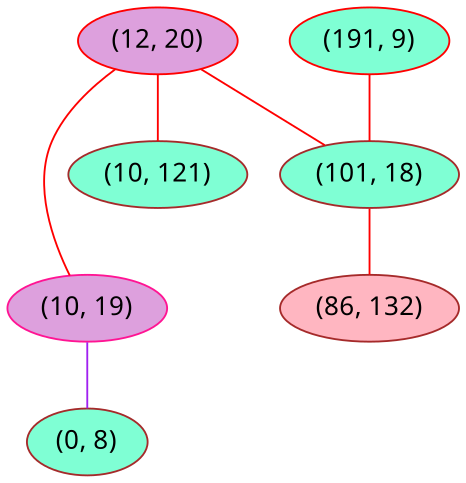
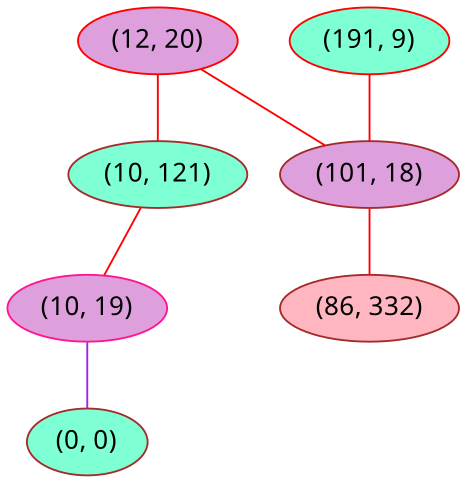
(46, 162) -> (122, 242)
(370, 175) -> (370, 175)
(370, 308) -> (370, 308)
(87, 442) -> (87, 442)
